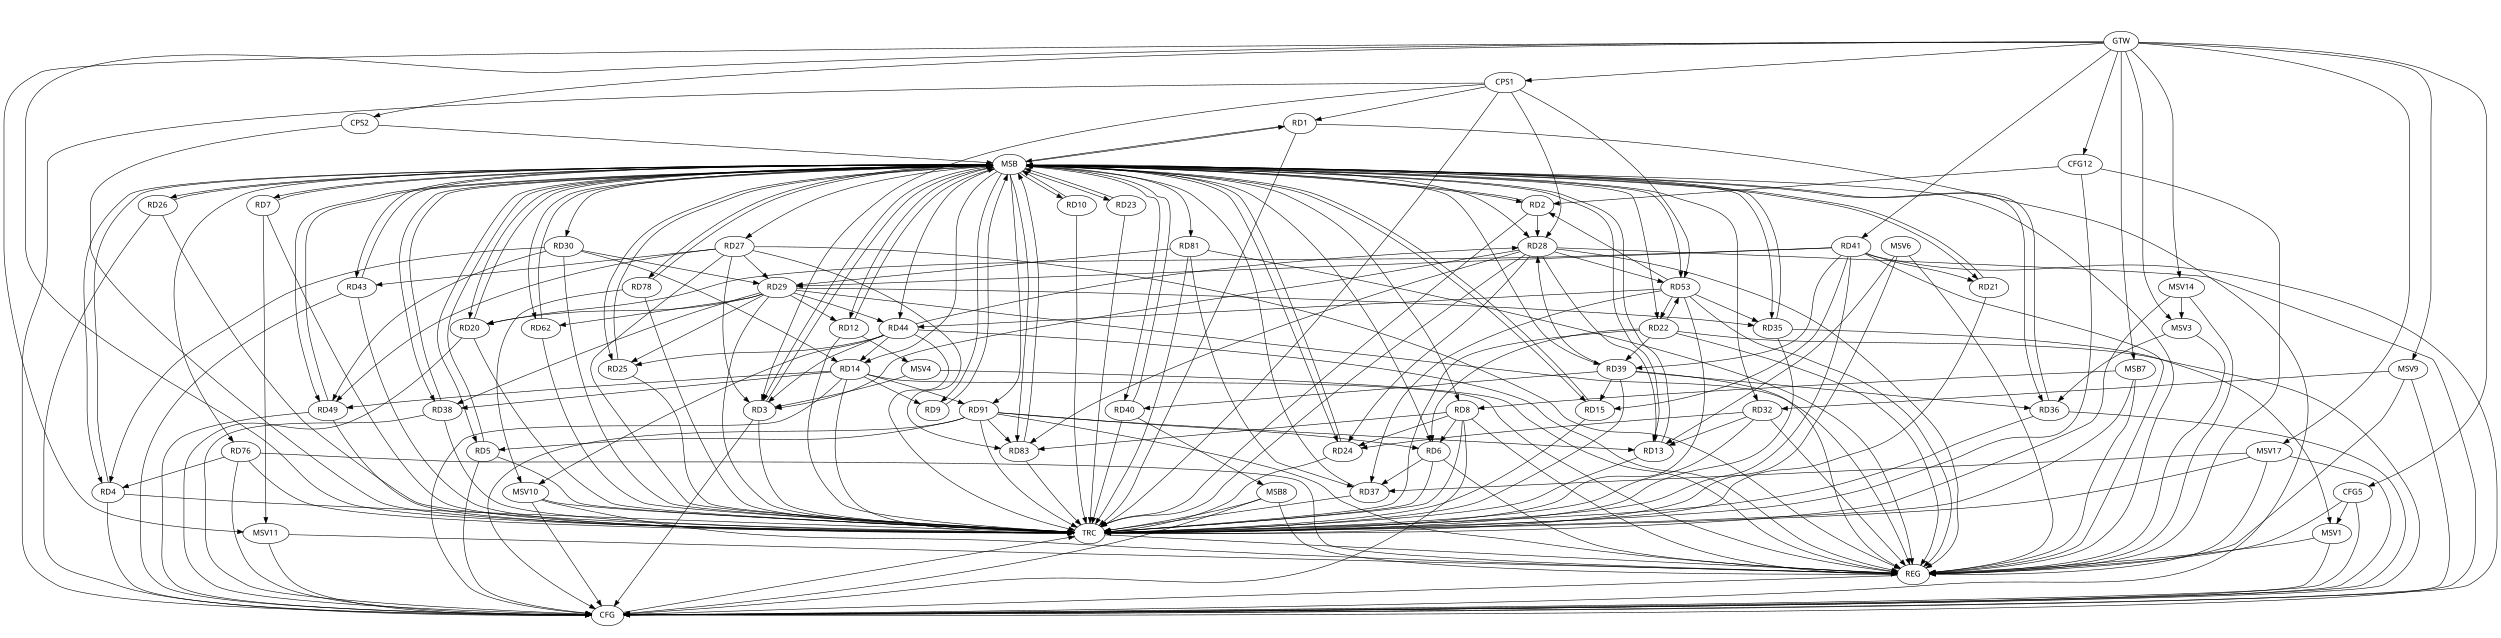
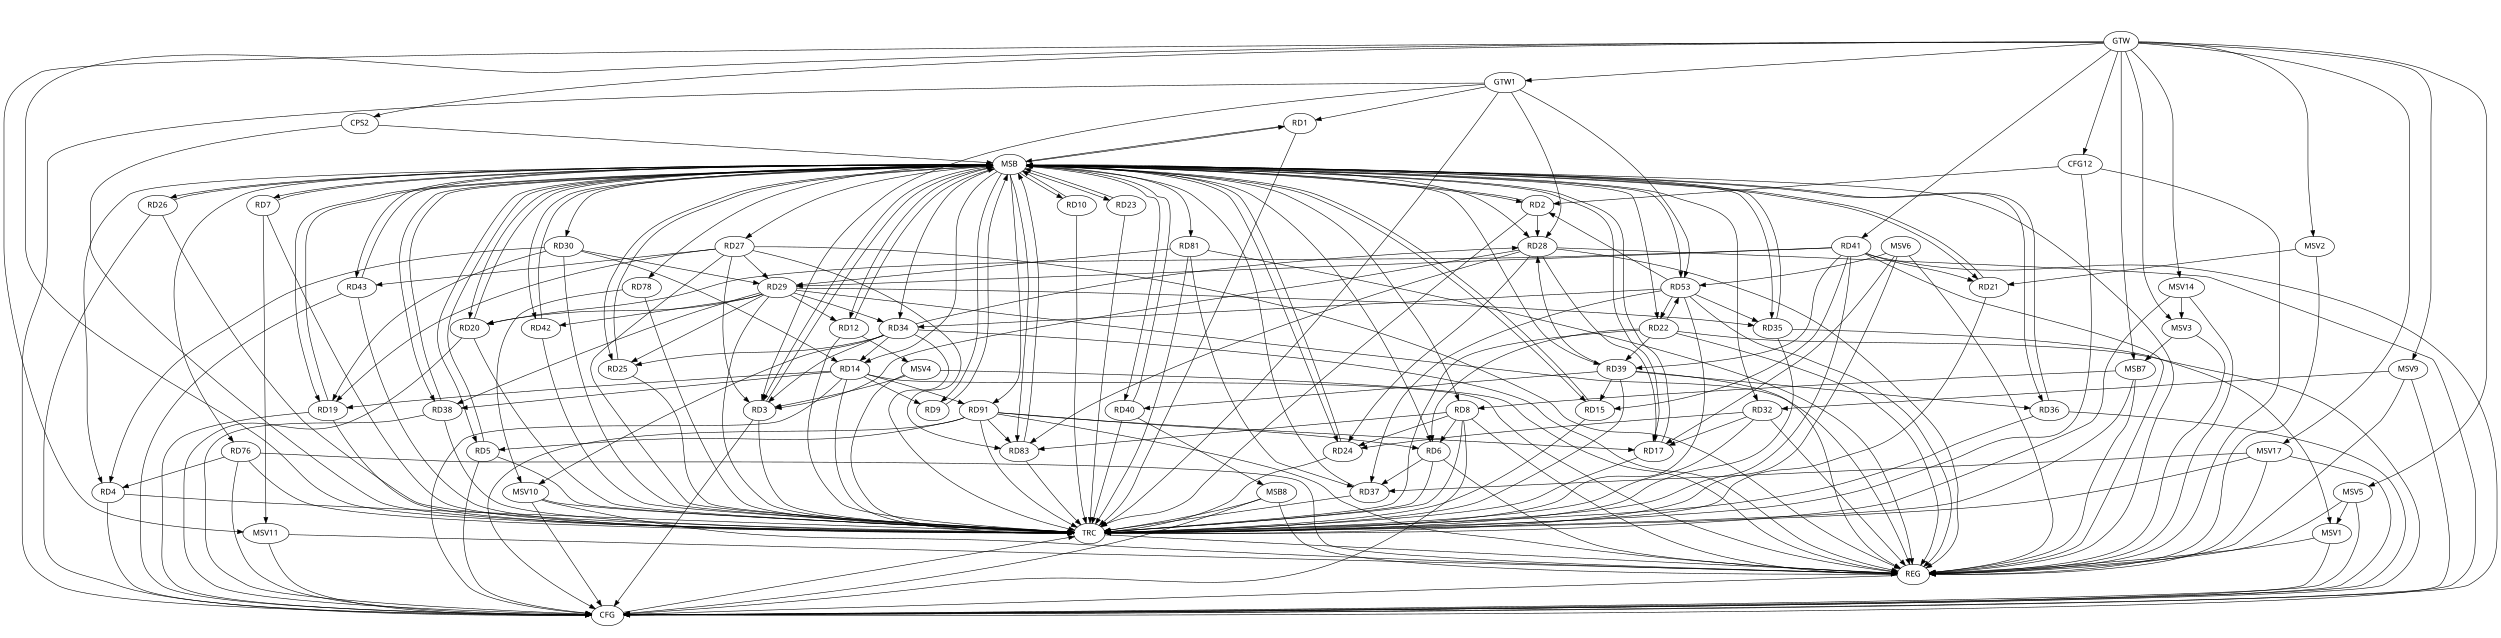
(1505, 83) -> (1505, 83)
(774, 200) -> none
(128, 205) -> none
none -> (2315, 247)
(1606, 266) -> (1797, 273)
(541, 329) -> (541, 329)
(899, 329) -> (899, 329)
(2105, 363) -> (2159, 349)
(328, 411) -> (328, 411)
(1310, 412) -> (876, 506)
(1654, 452) -> (1654, 452)
(2353, 493) -> (2353, 493)
(2059, 582) -> none
